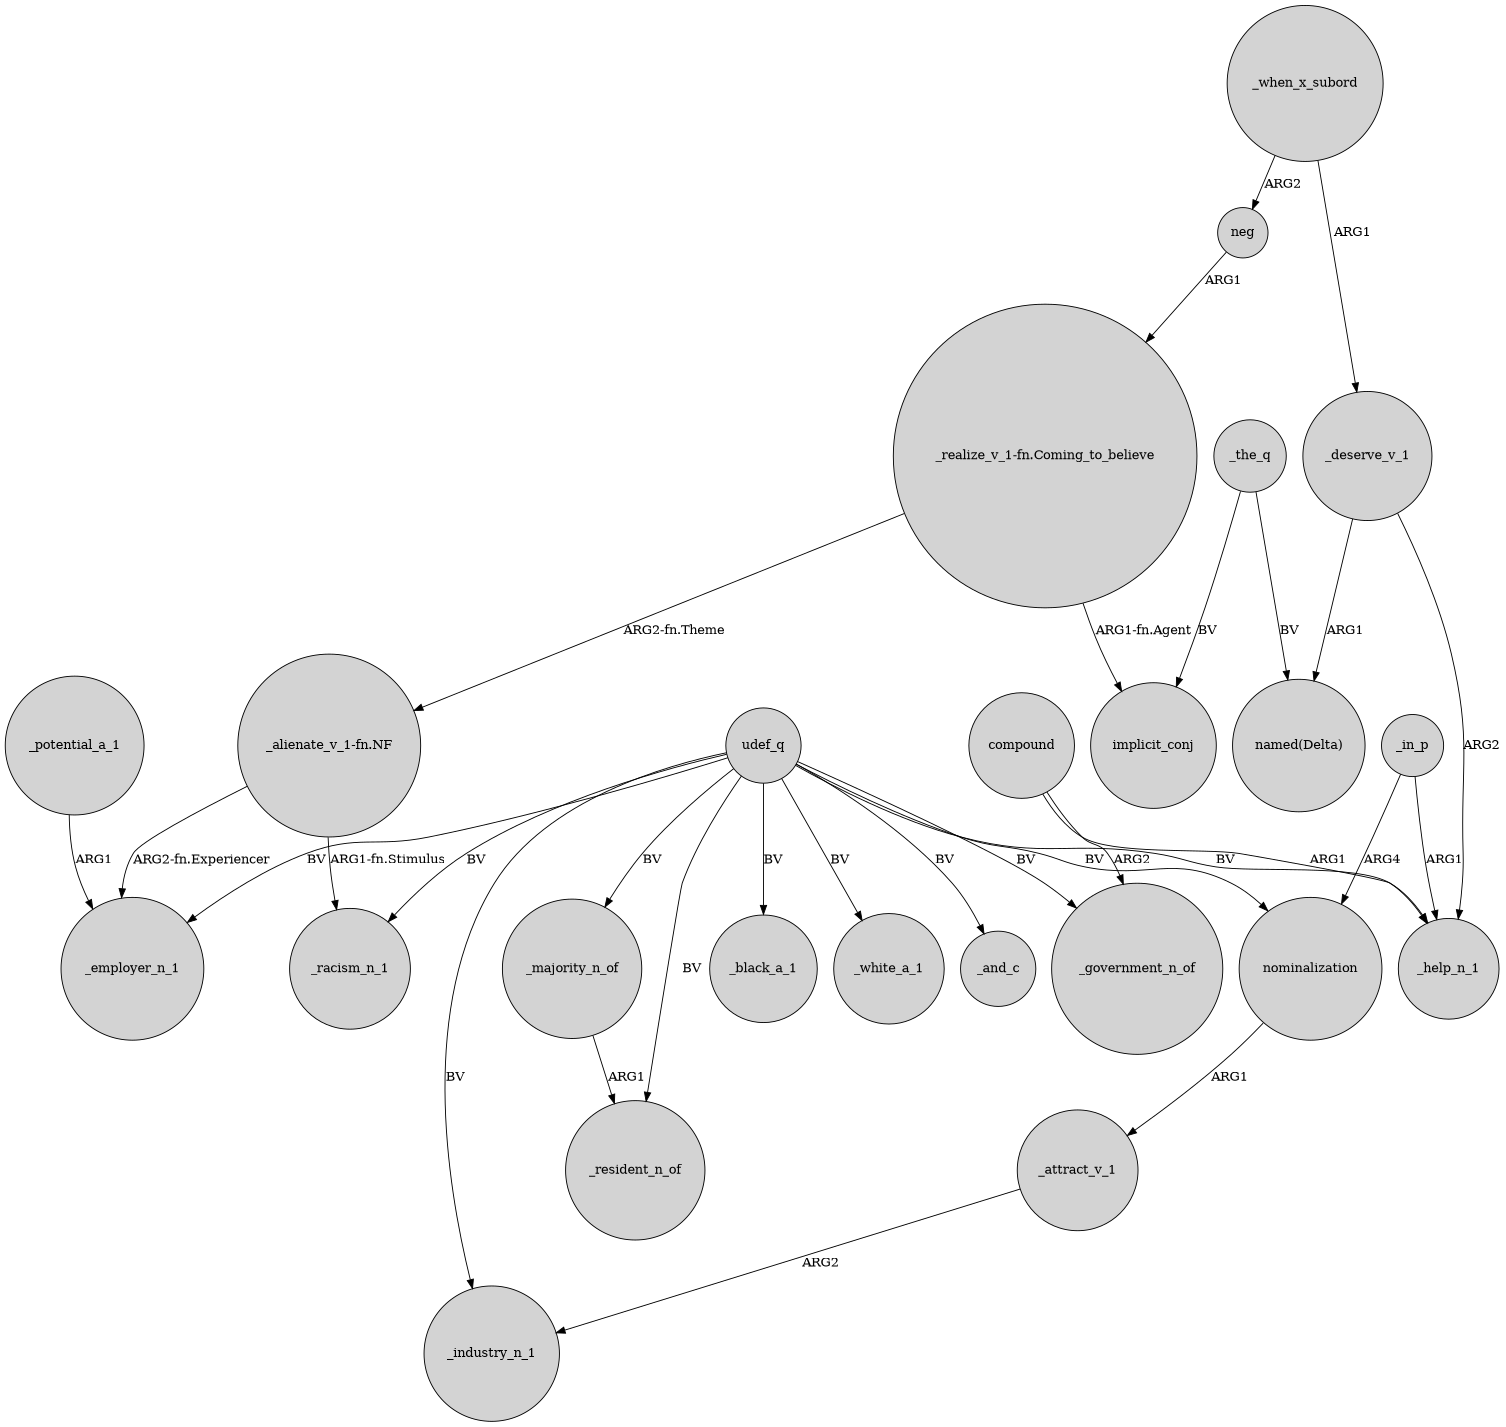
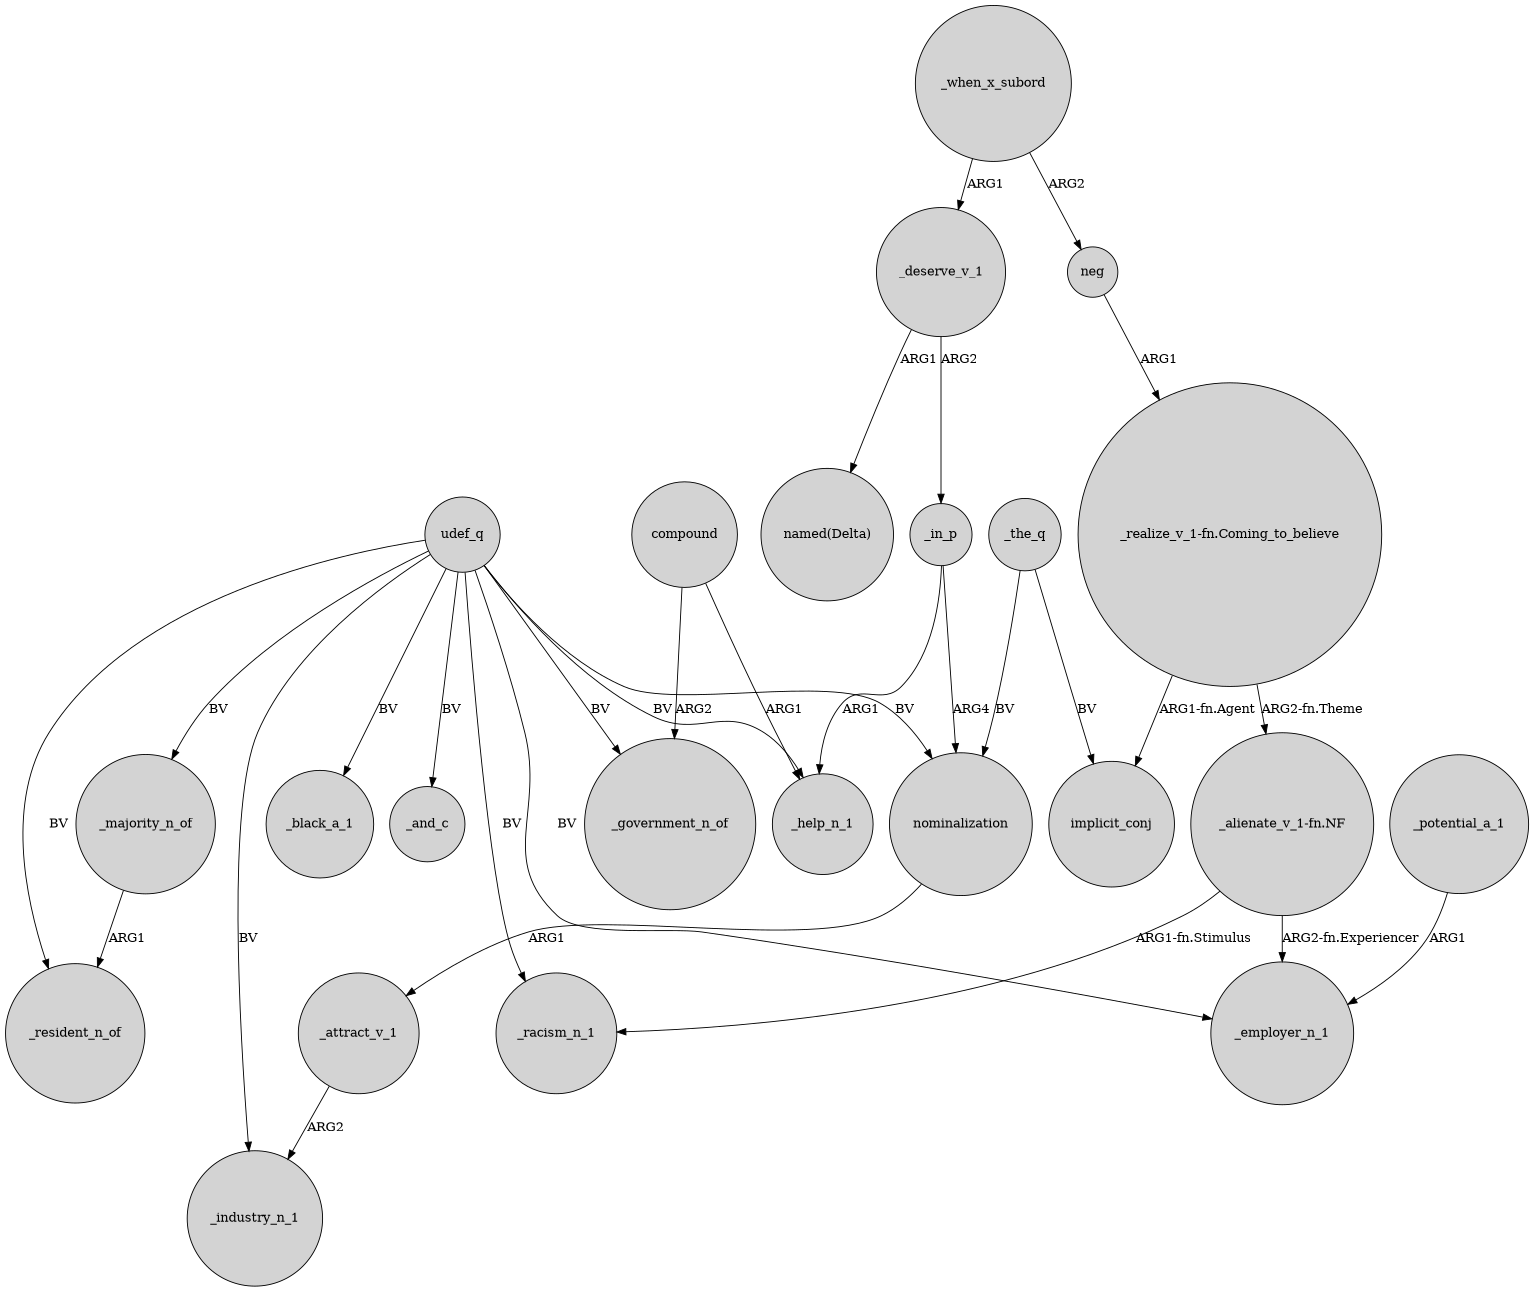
(1271, 581) -> (1005, 659)
(1461, 706) -> (941, 415)
(889, 969) -> none
